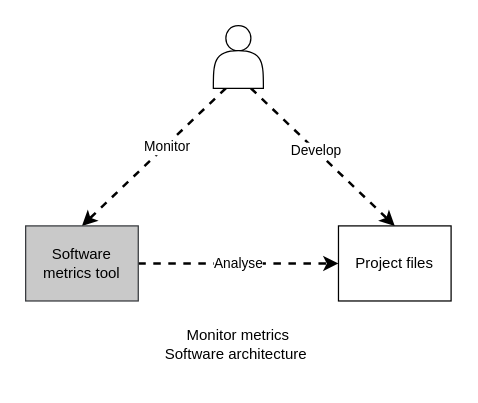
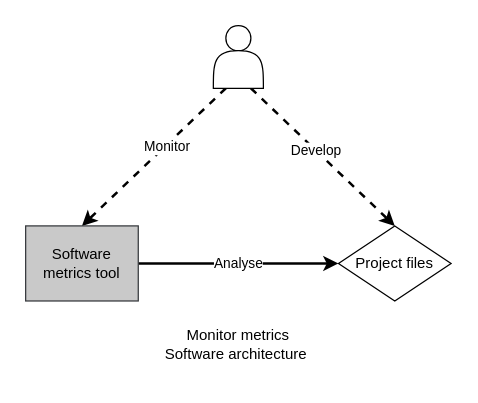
(179, 263) -> (179, 263)
(394, 263) -> (394, 263)
